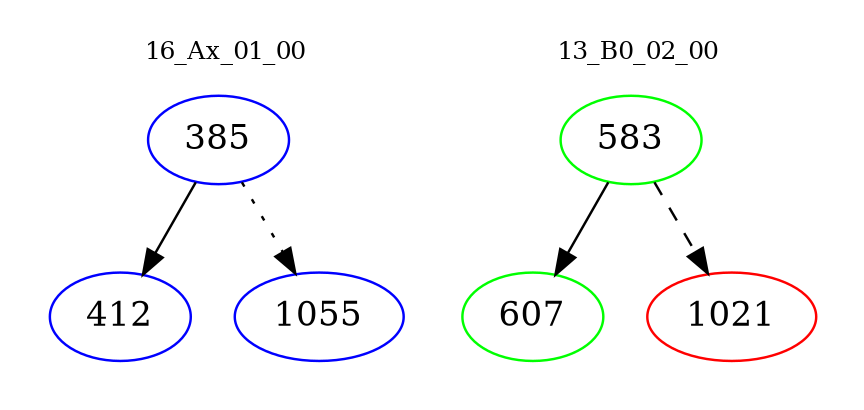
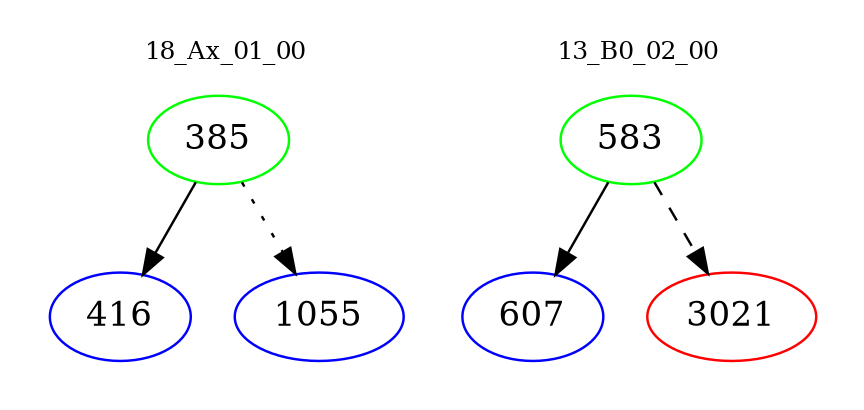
(226, 53) -> (226, 53)
(219, 140) -> (219, 140)
(120, 317) -> (120, 317)
(533, 317) -> (533, 317)
(732, 317) -> (732, 317)
